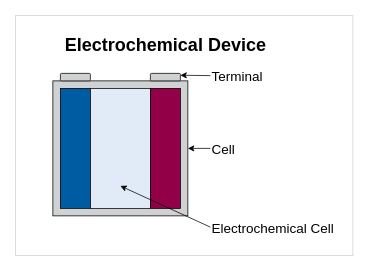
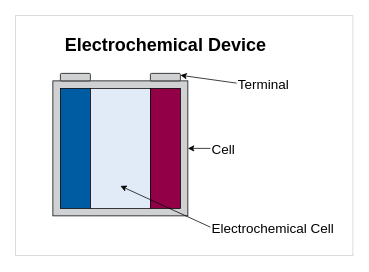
(248, 75) -> (274, 83)
